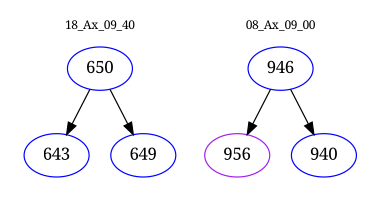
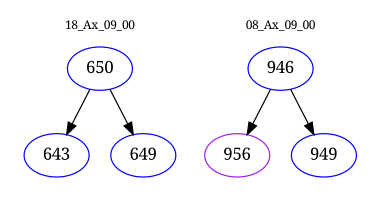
(100, 26) -> (100, 26)
(324, 155) -> (324, 155)
